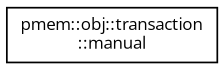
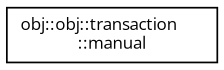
(112, 35) -> (112, 35)
